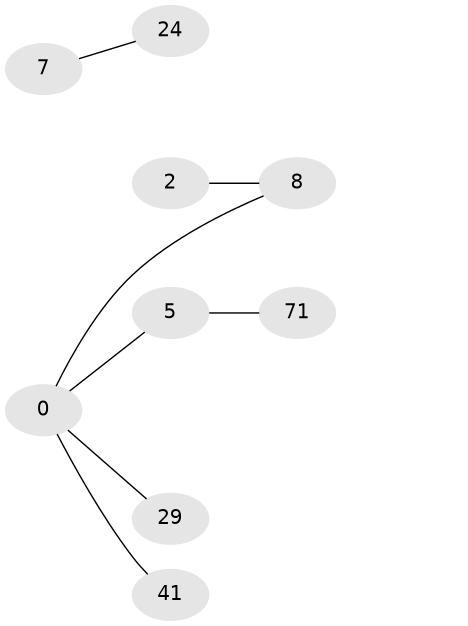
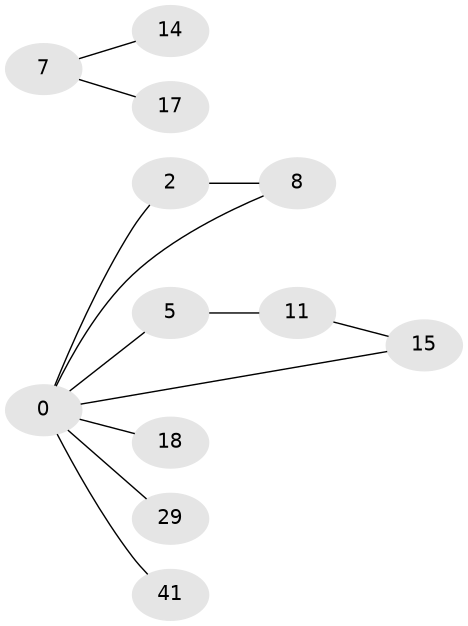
(171, 31) -> (171, 31)
none -> (171, 107)
none -> (97, 292)
(297, 313) -> (297, 313)
none -> (424, 345)
none -> (171, 443)
